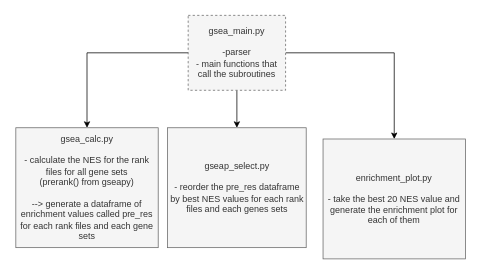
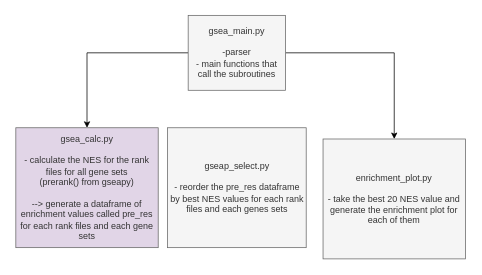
(237, 53) -> (237, 53)
(237, 121) -> none
(87, 188) -> (87, 188)
